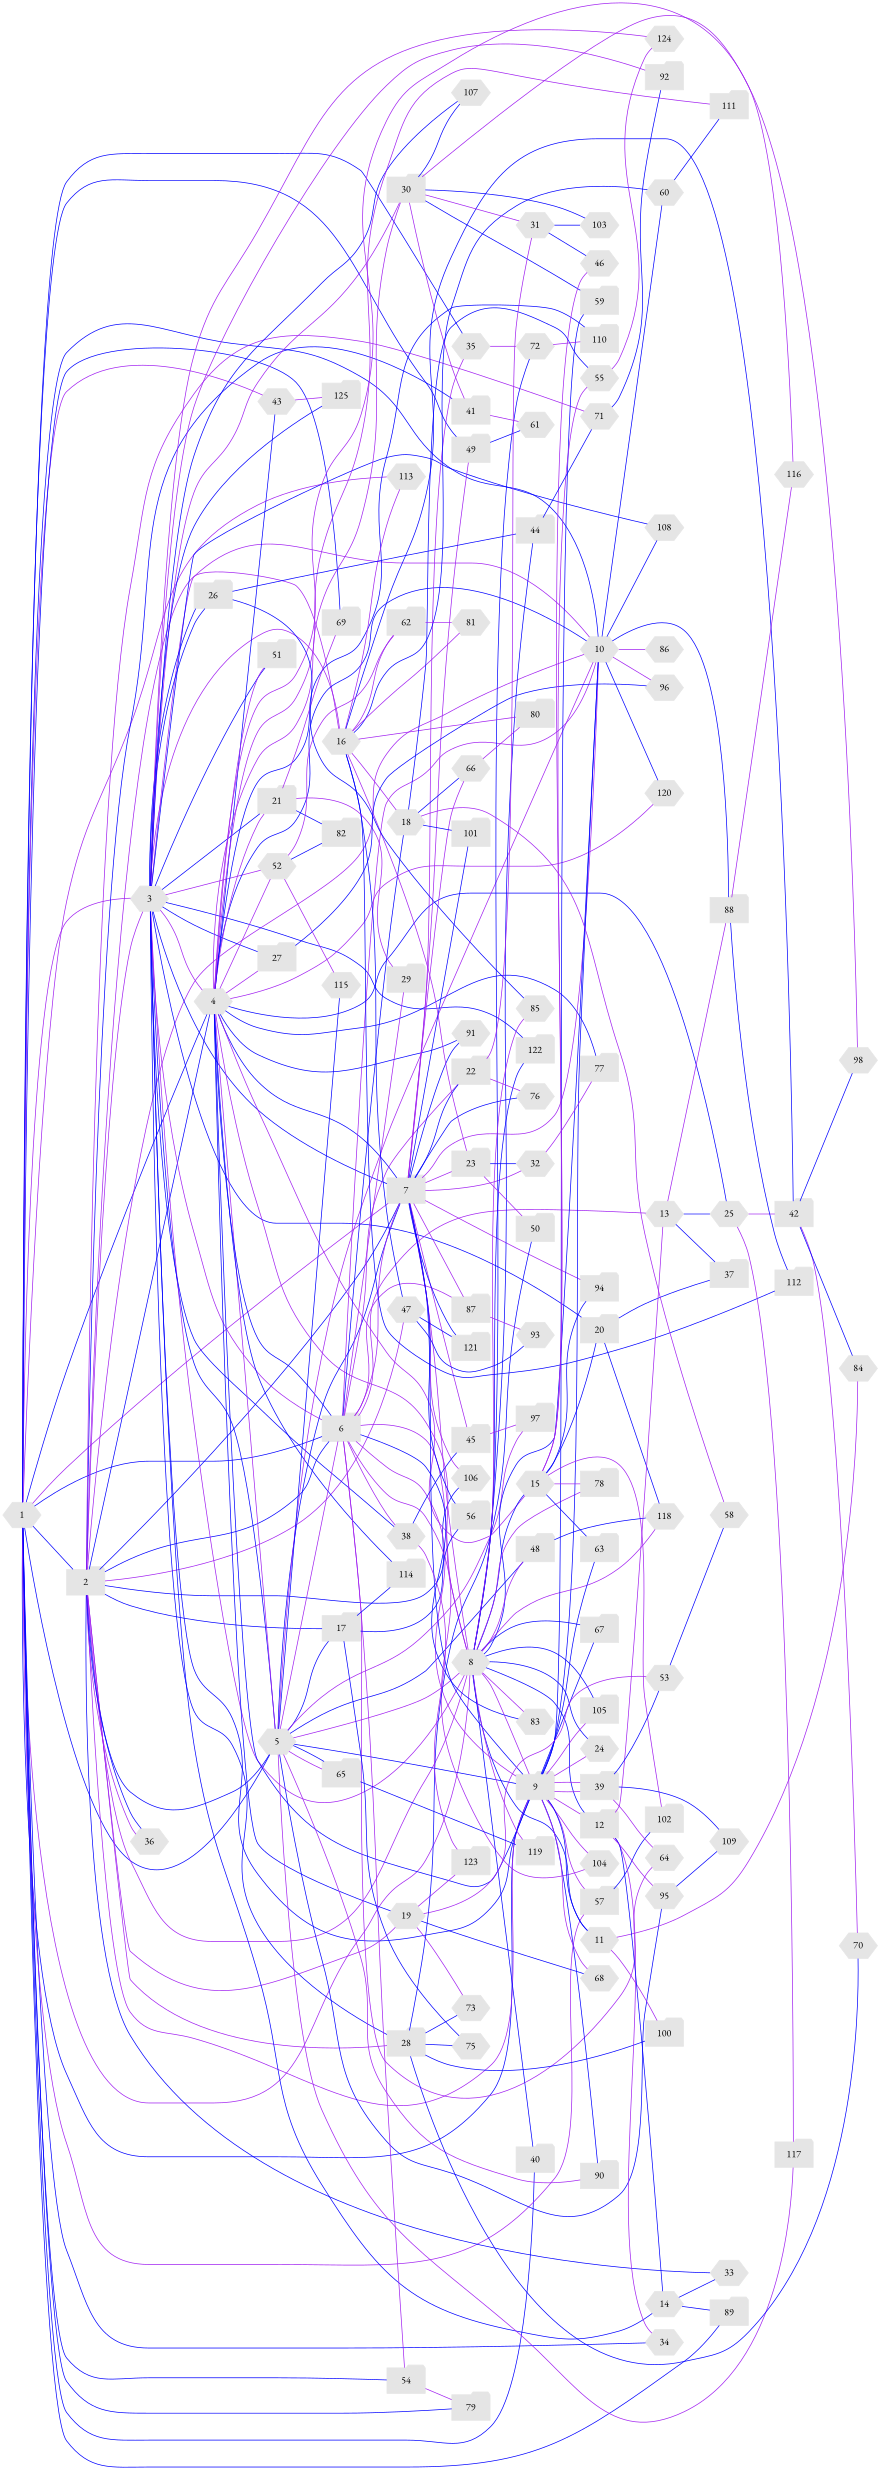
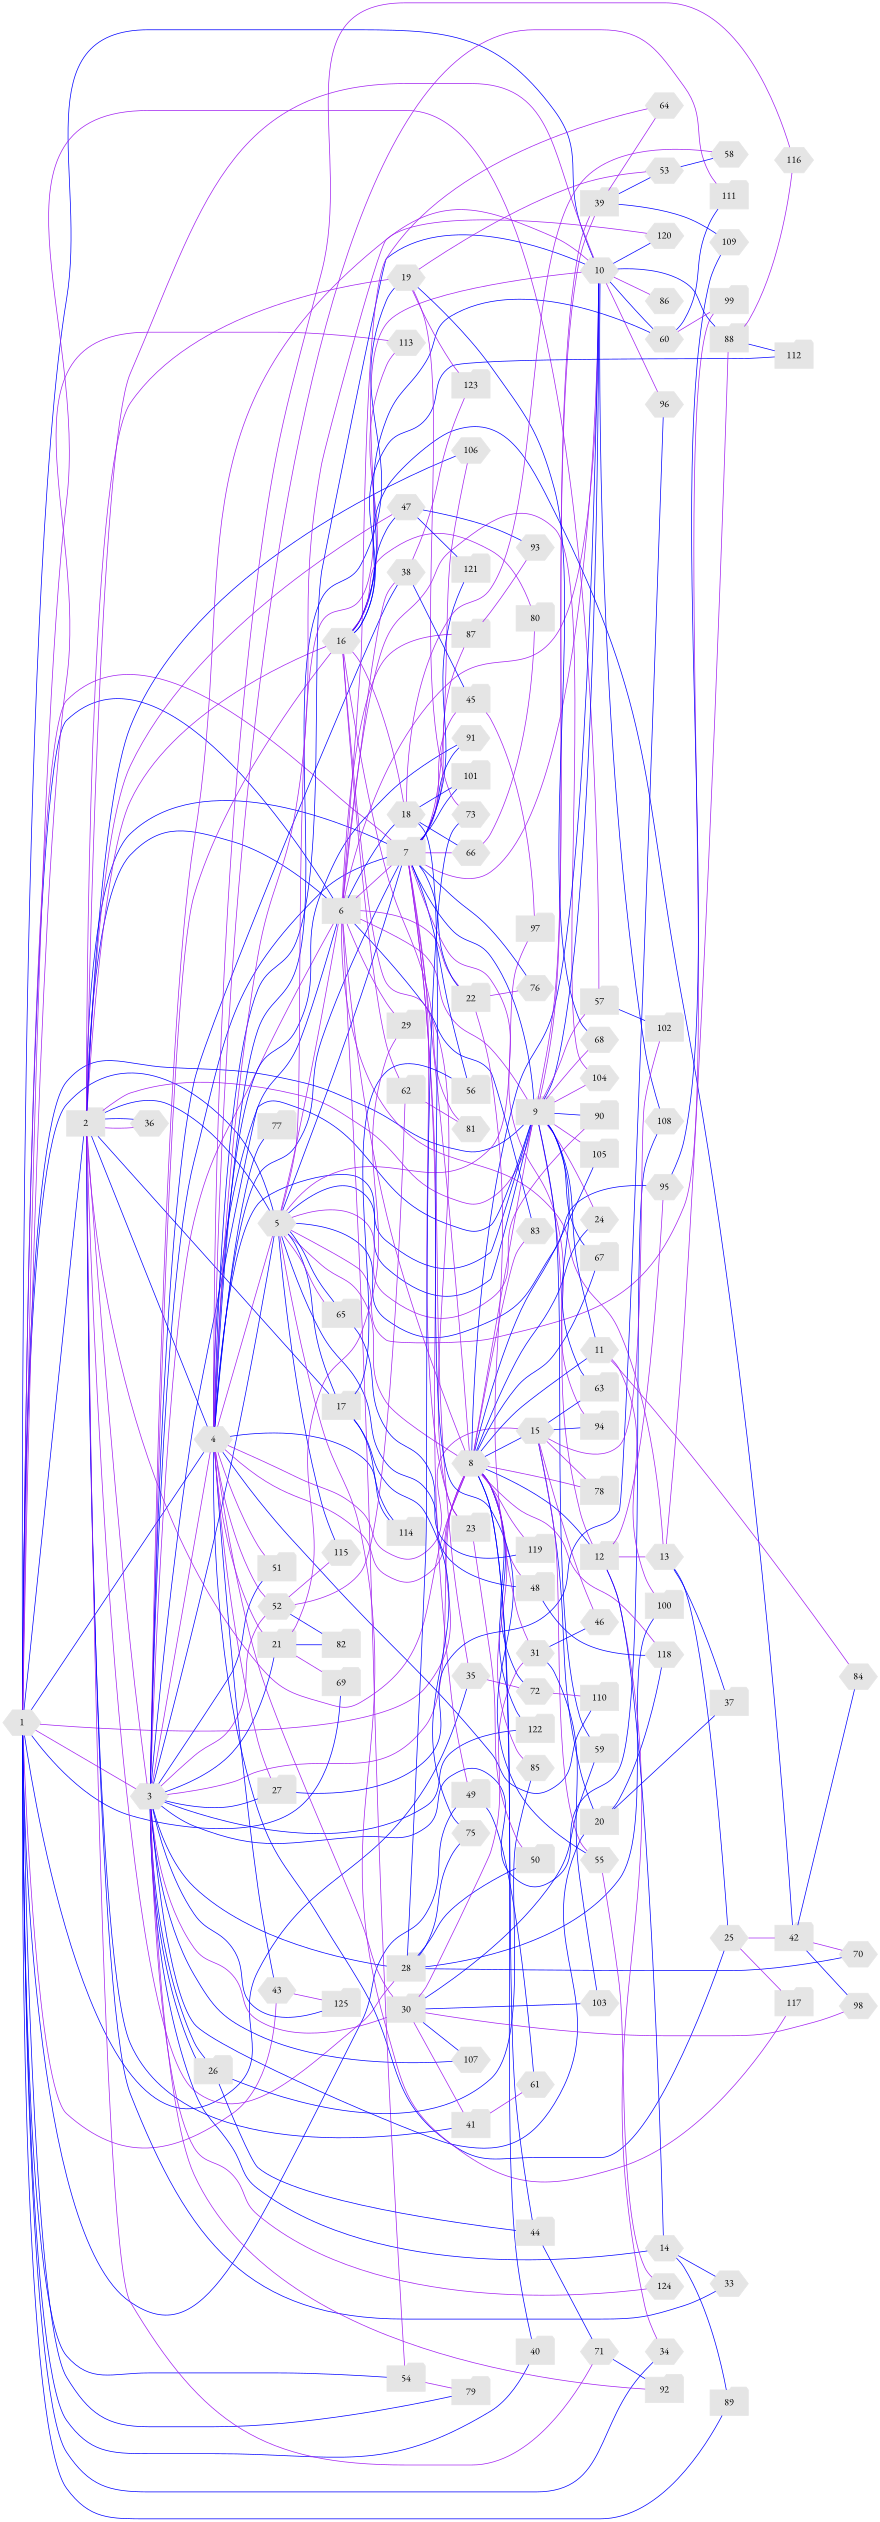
none -> (729, 301)
(535, 1164) -> none
